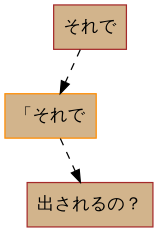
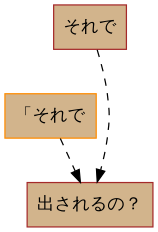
(73, 66) -> (109, 110)
